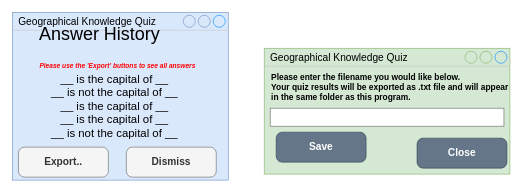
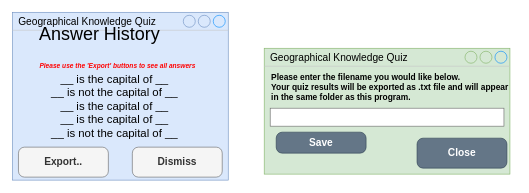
(321, 147) -> (321, 143)
(171, 162) -> (177, 162)
